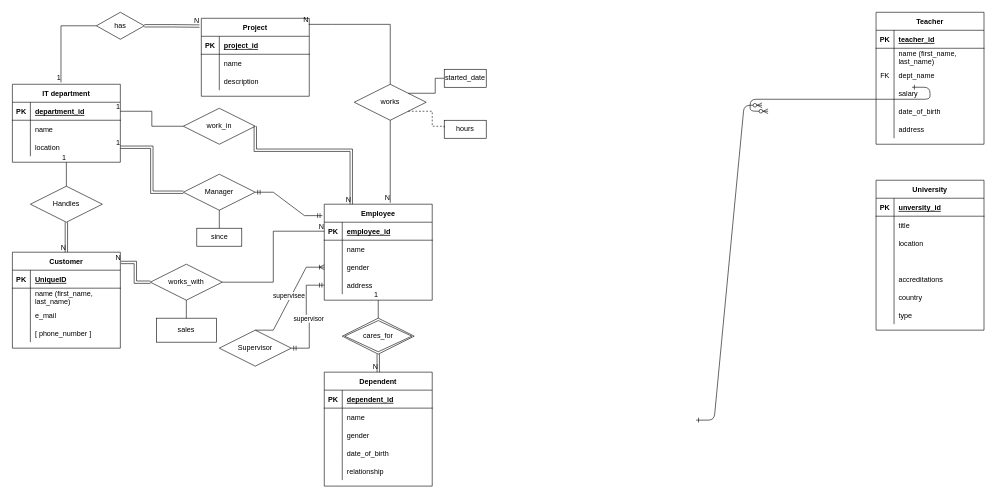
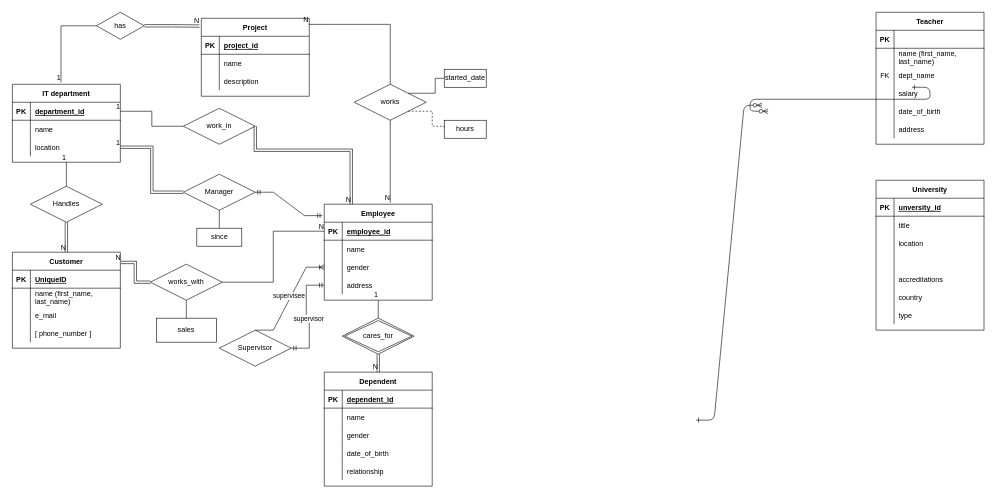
(939, 39) -> none
